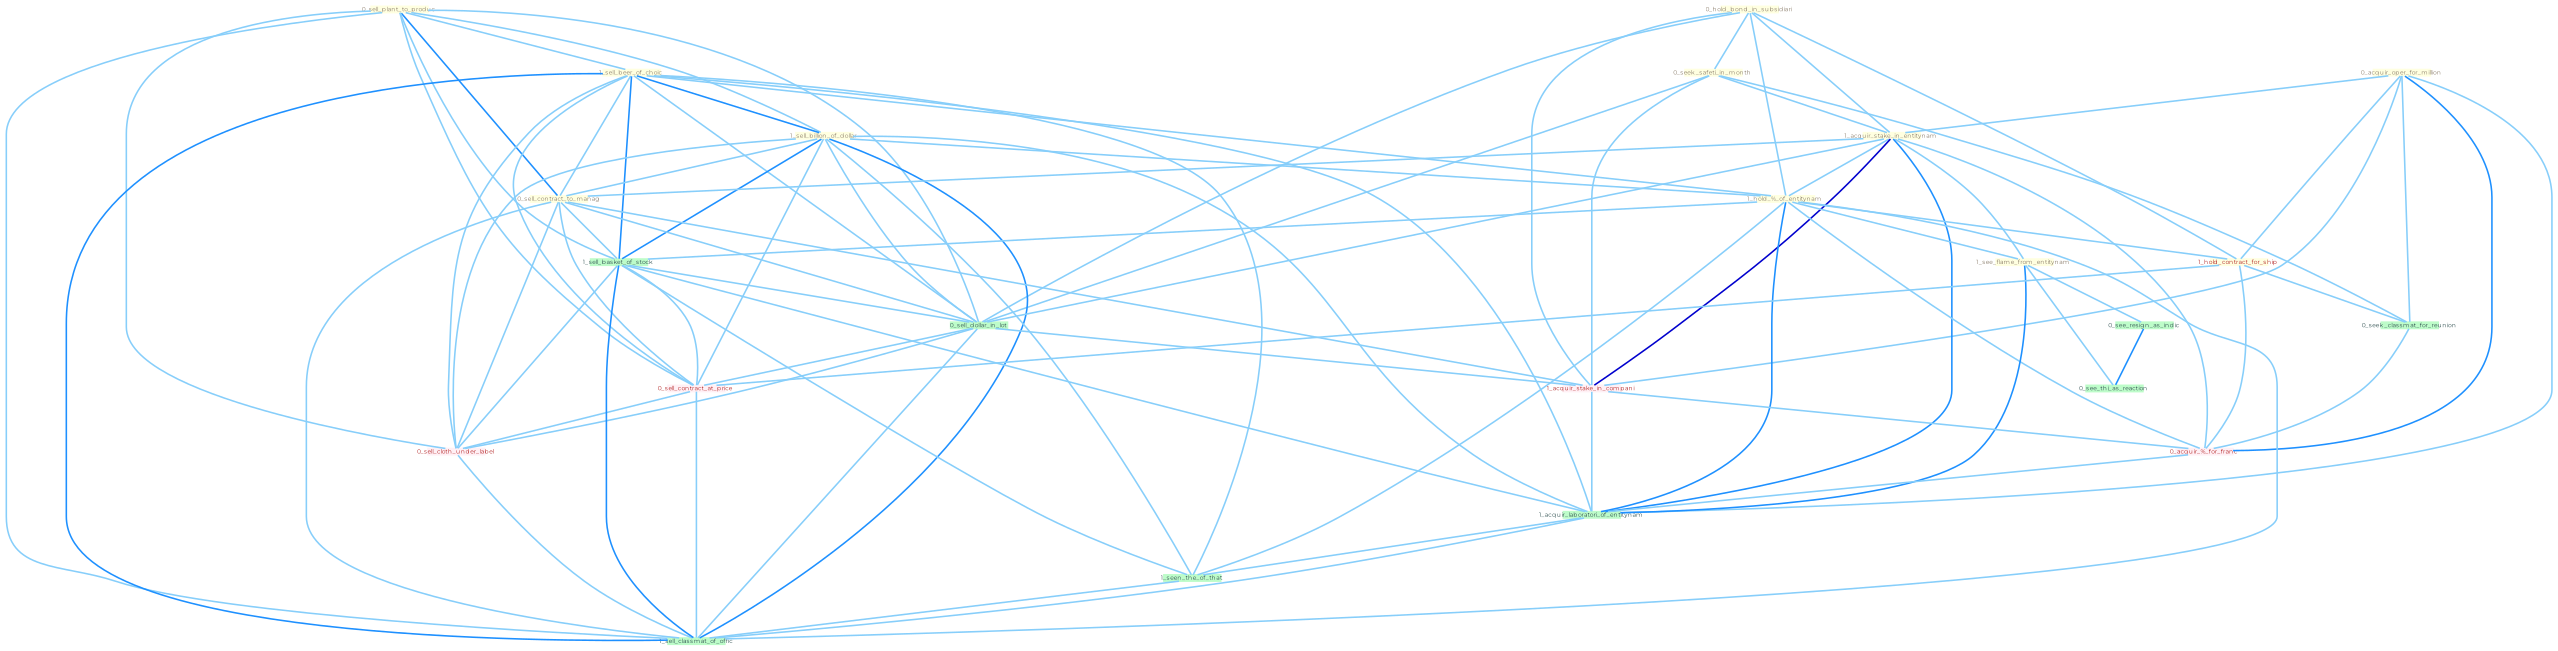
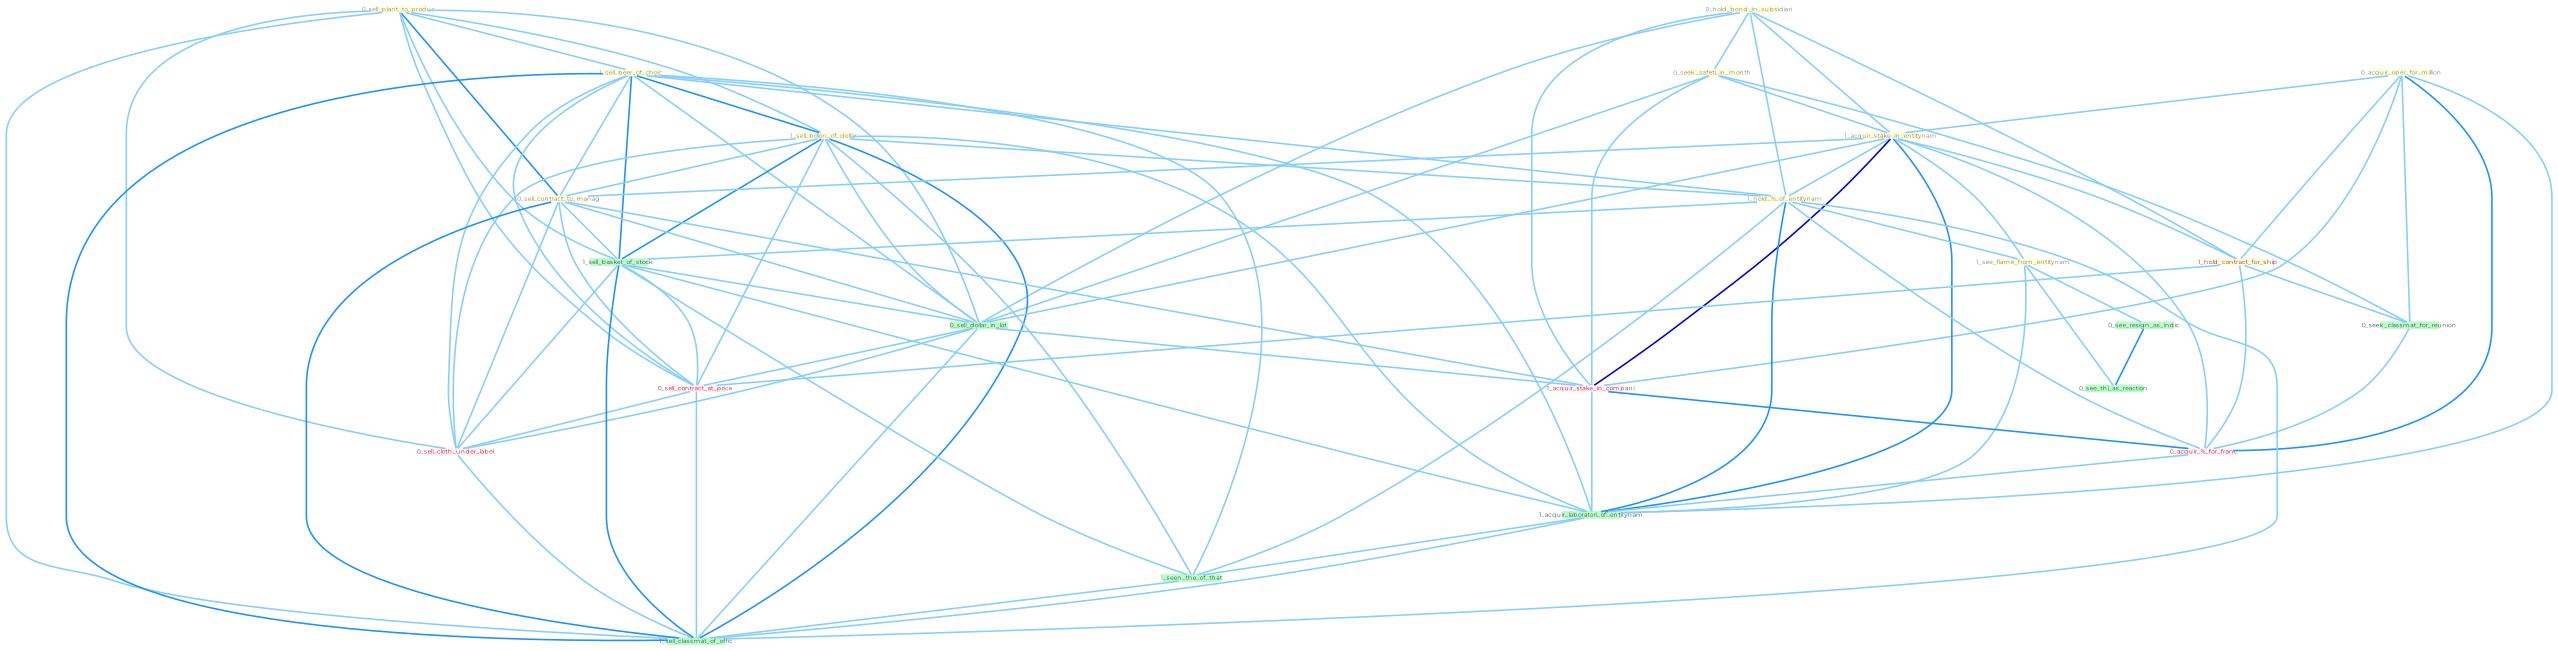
(2023, 232) -> (2071, 188)
(1898, 420) -> (1898, 420)
(1954, 467) -> (1954, 467)
(306, 491) -> (306, 491)
